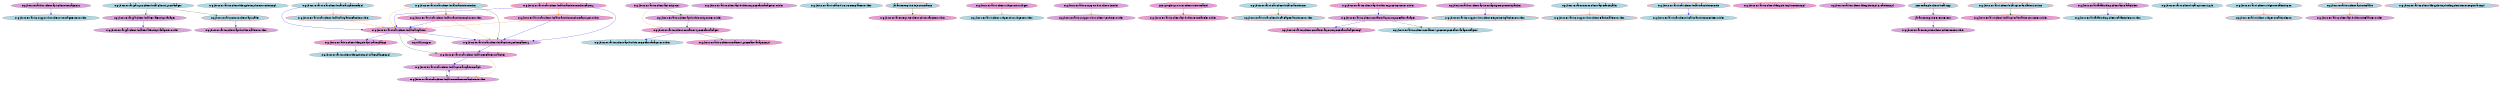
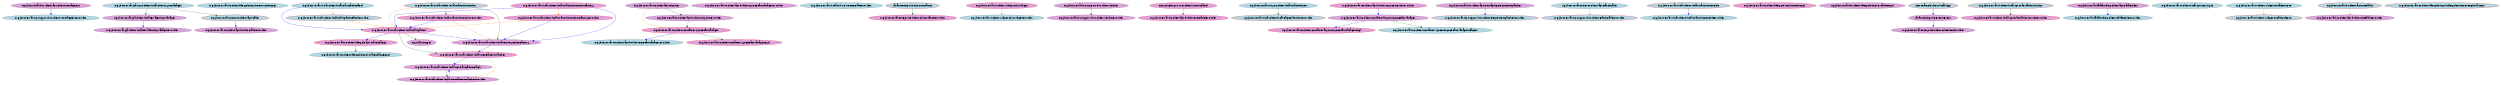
(1278, 6) -> (1278, 6)
(1091, 11) -> (1091, 11)
